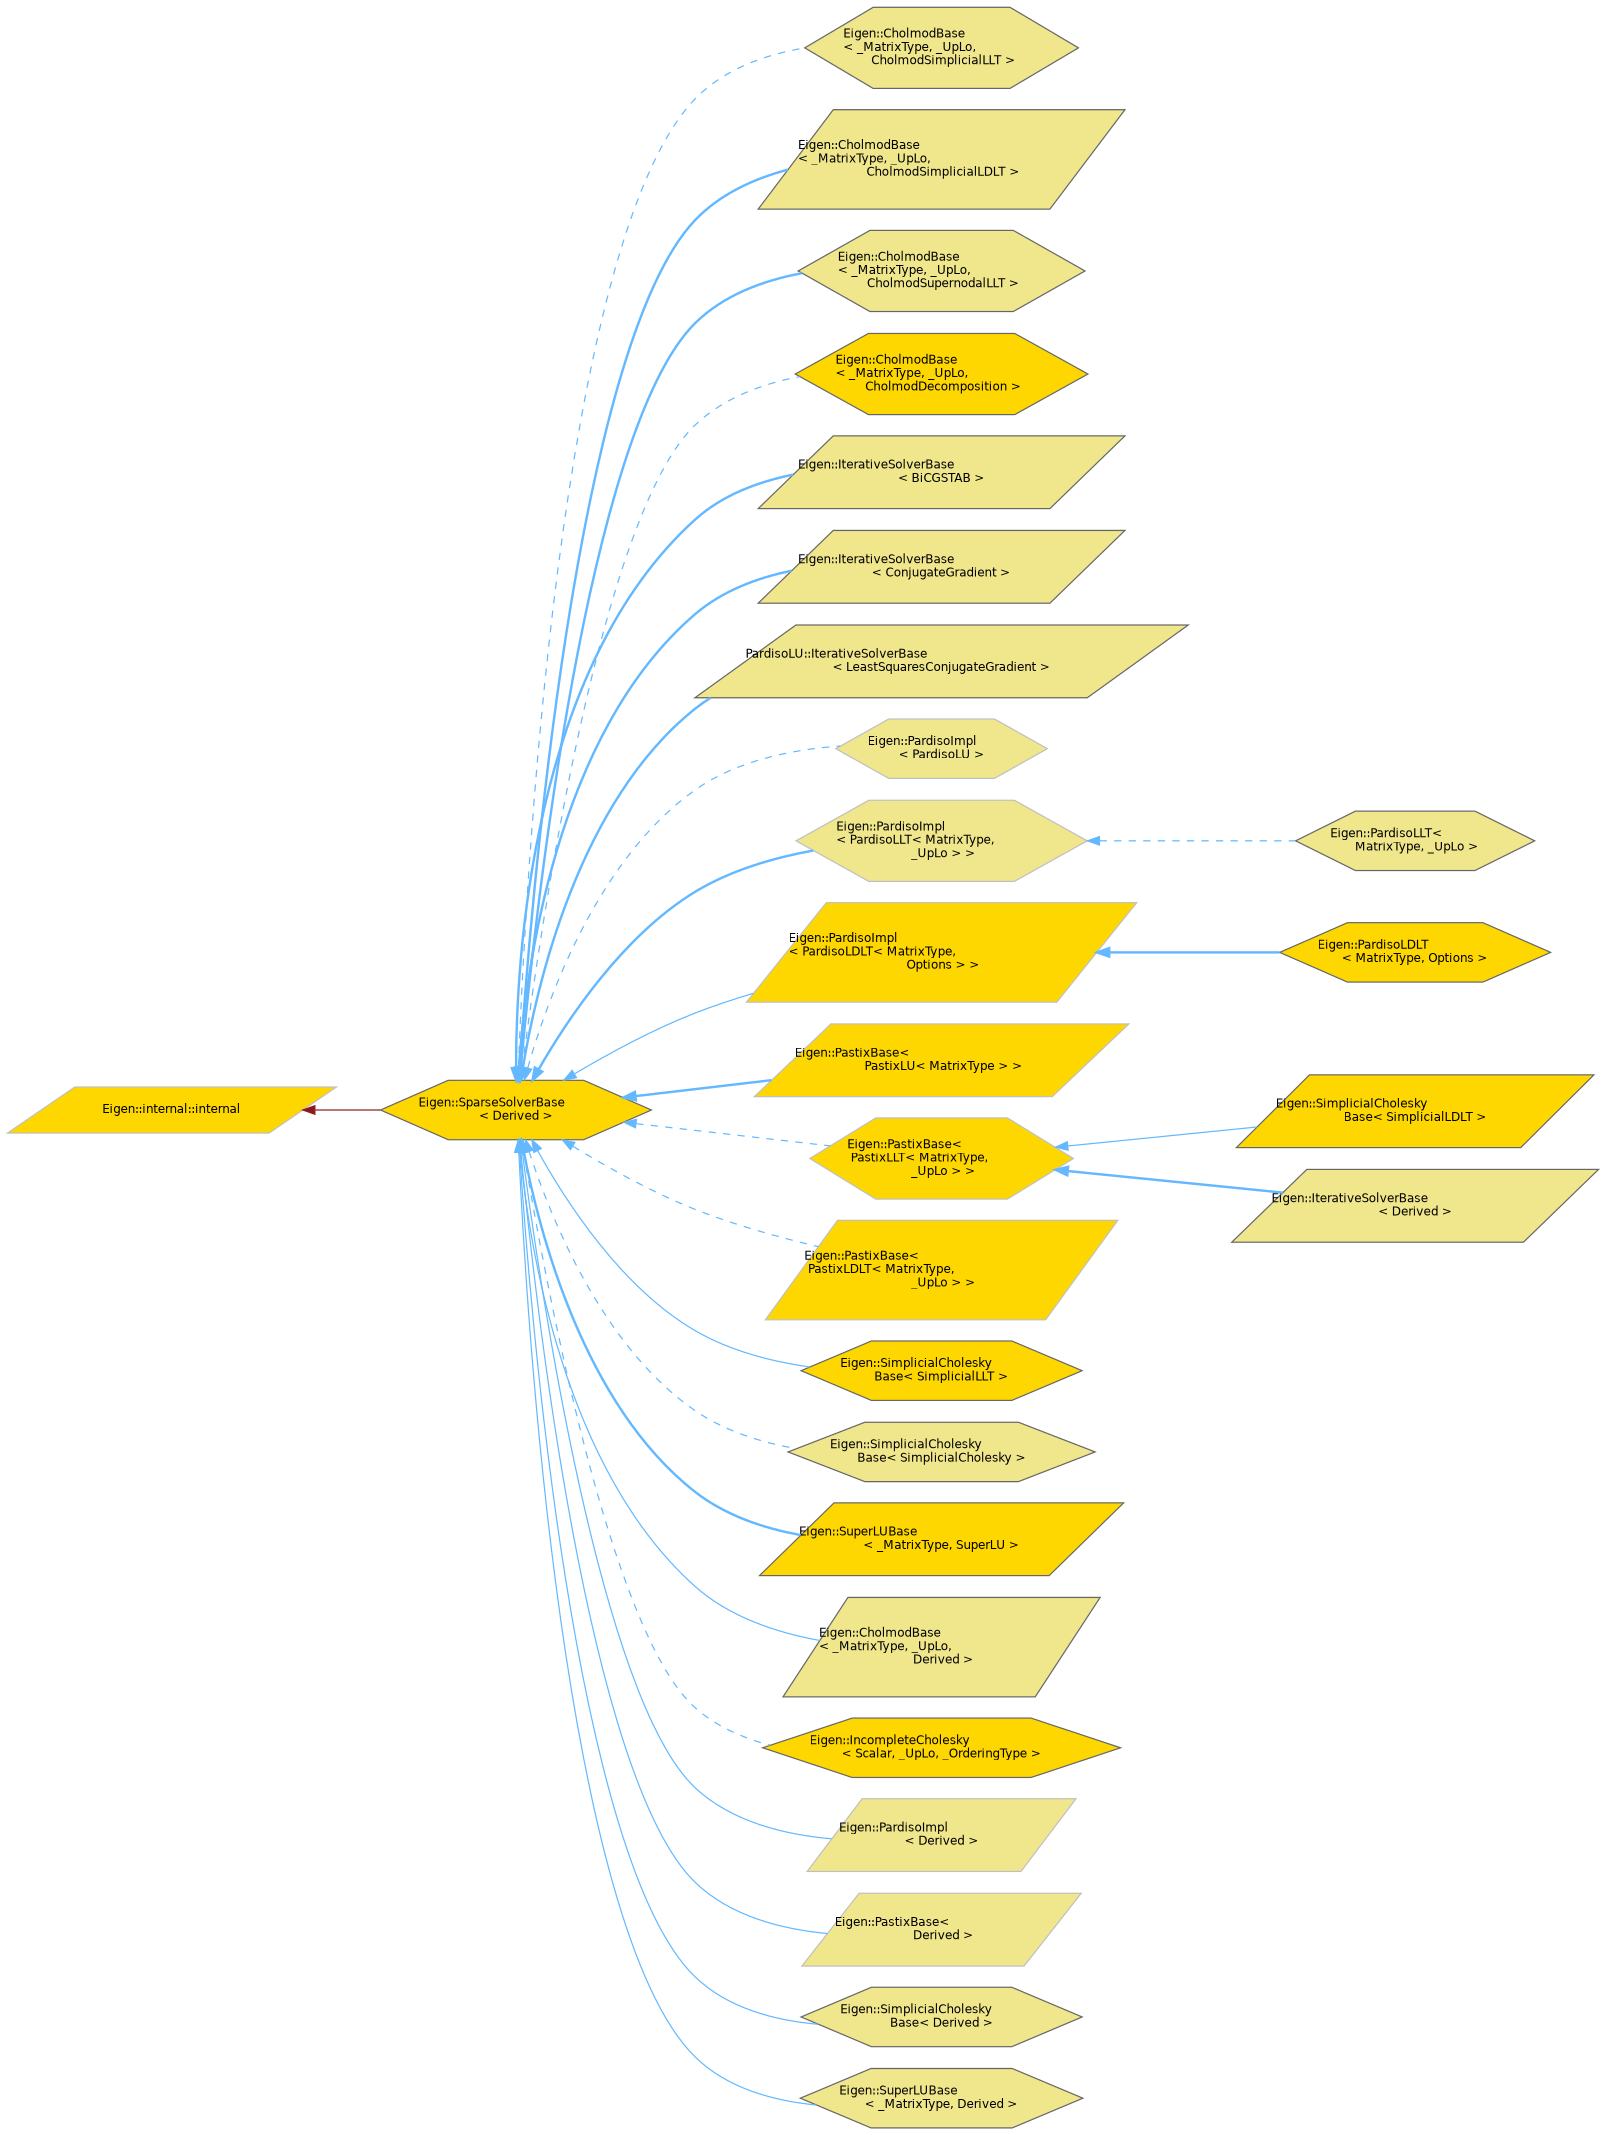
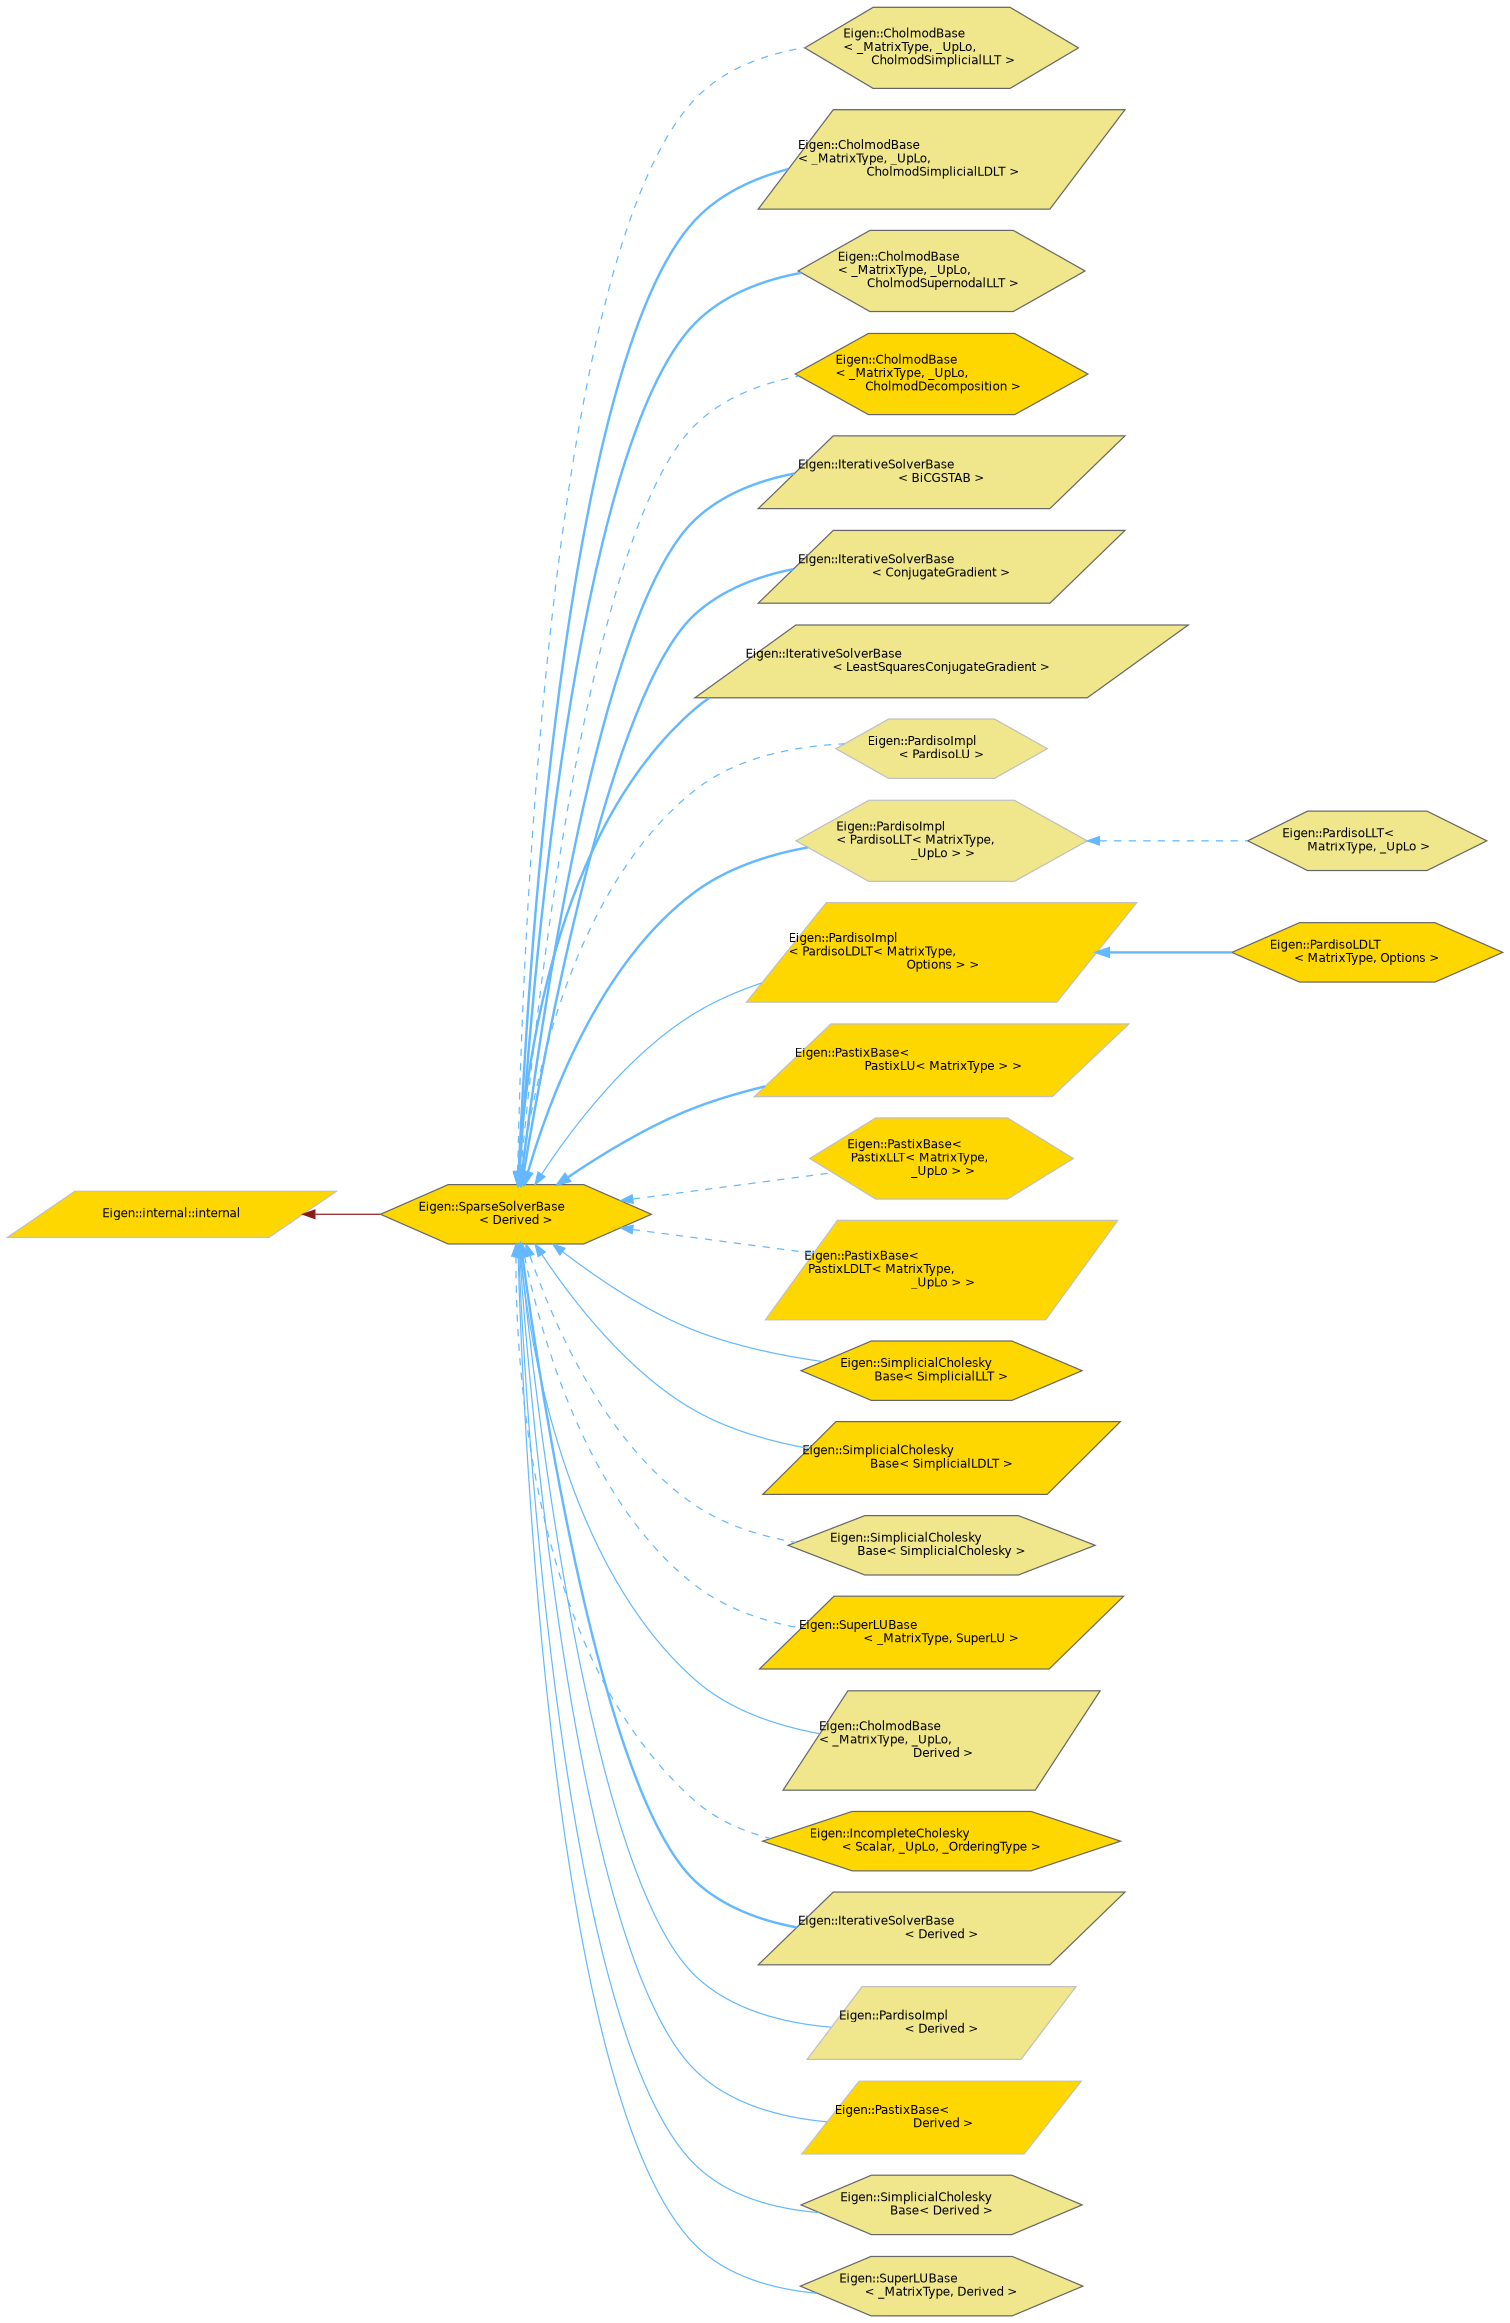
(942, 661) -> (942, 661)
(1162, 1137) -> (654, 1382)
(1175, 1182) -> (592, 1633)
(608, 1388) -> (610, 1486)
(942, 1930) -> (942, 2118)
